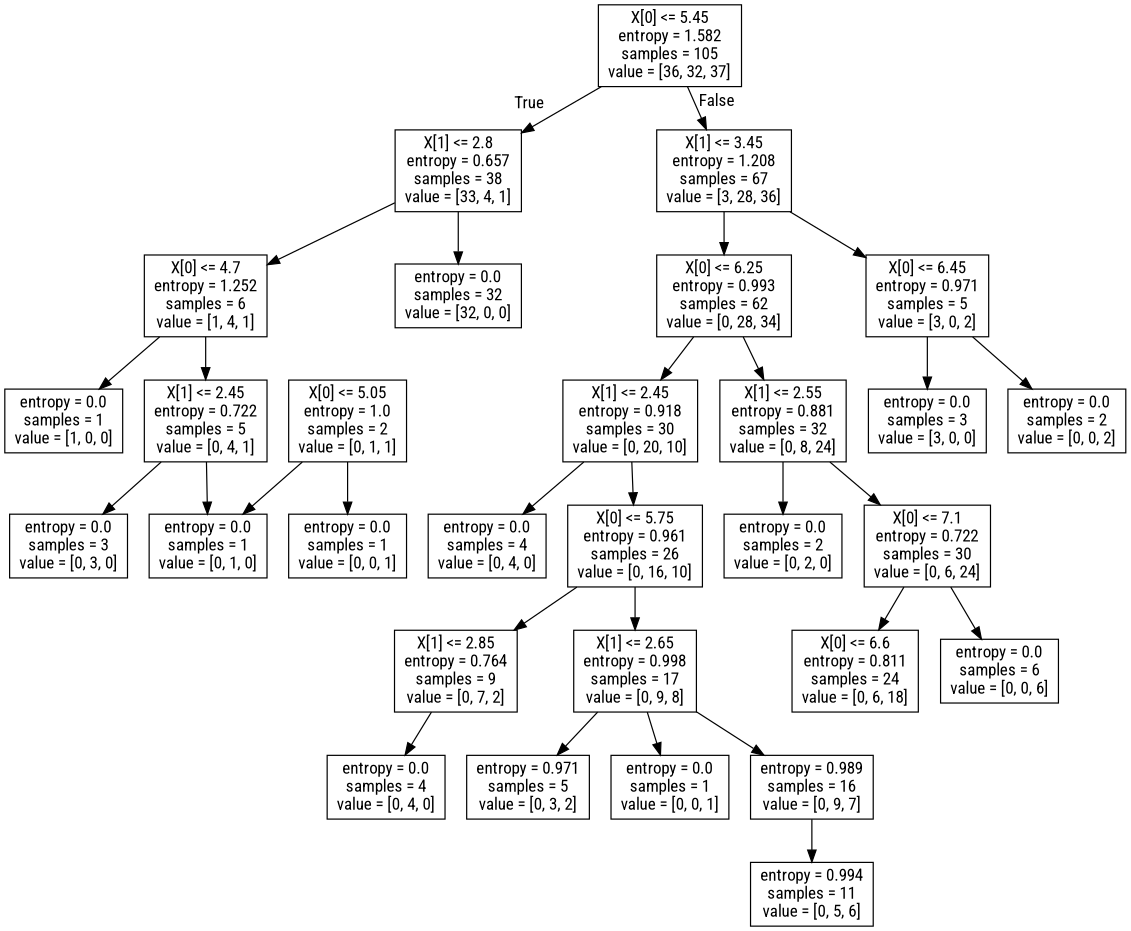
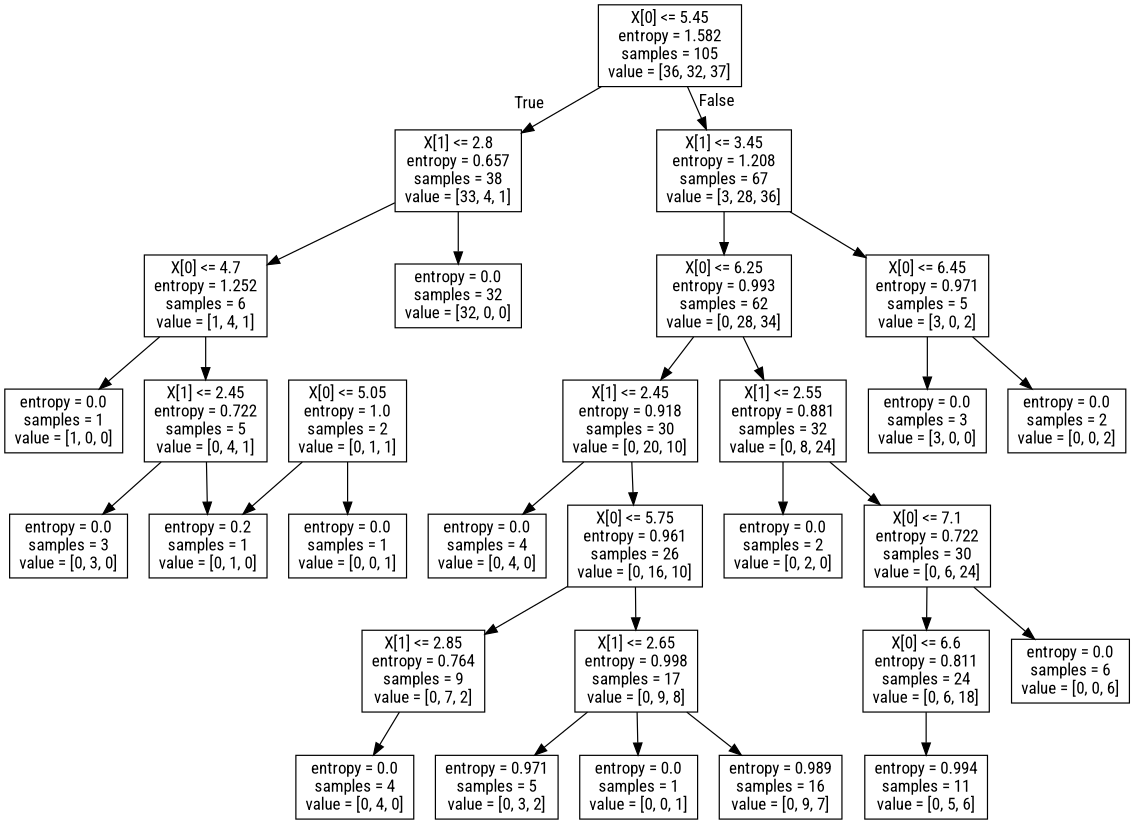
(208, 546) -> (208, 546)
(812, 835) -> (926, 727)
